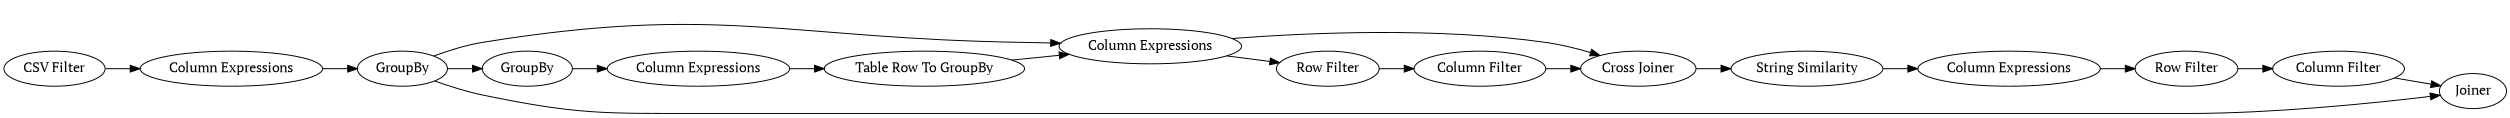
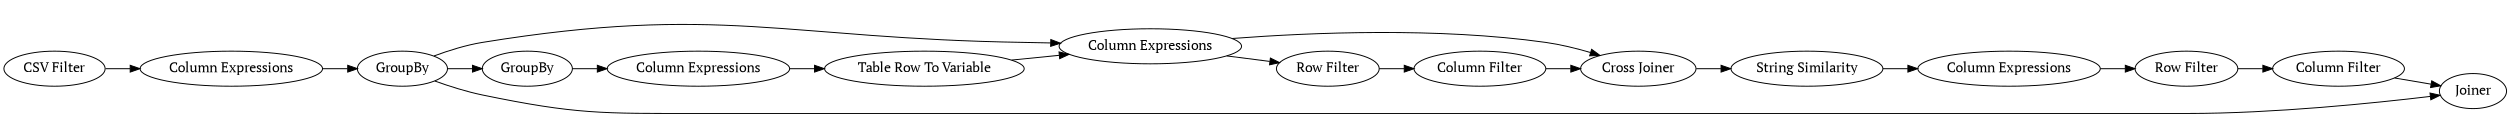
(924, 69) -> (924, 69)
